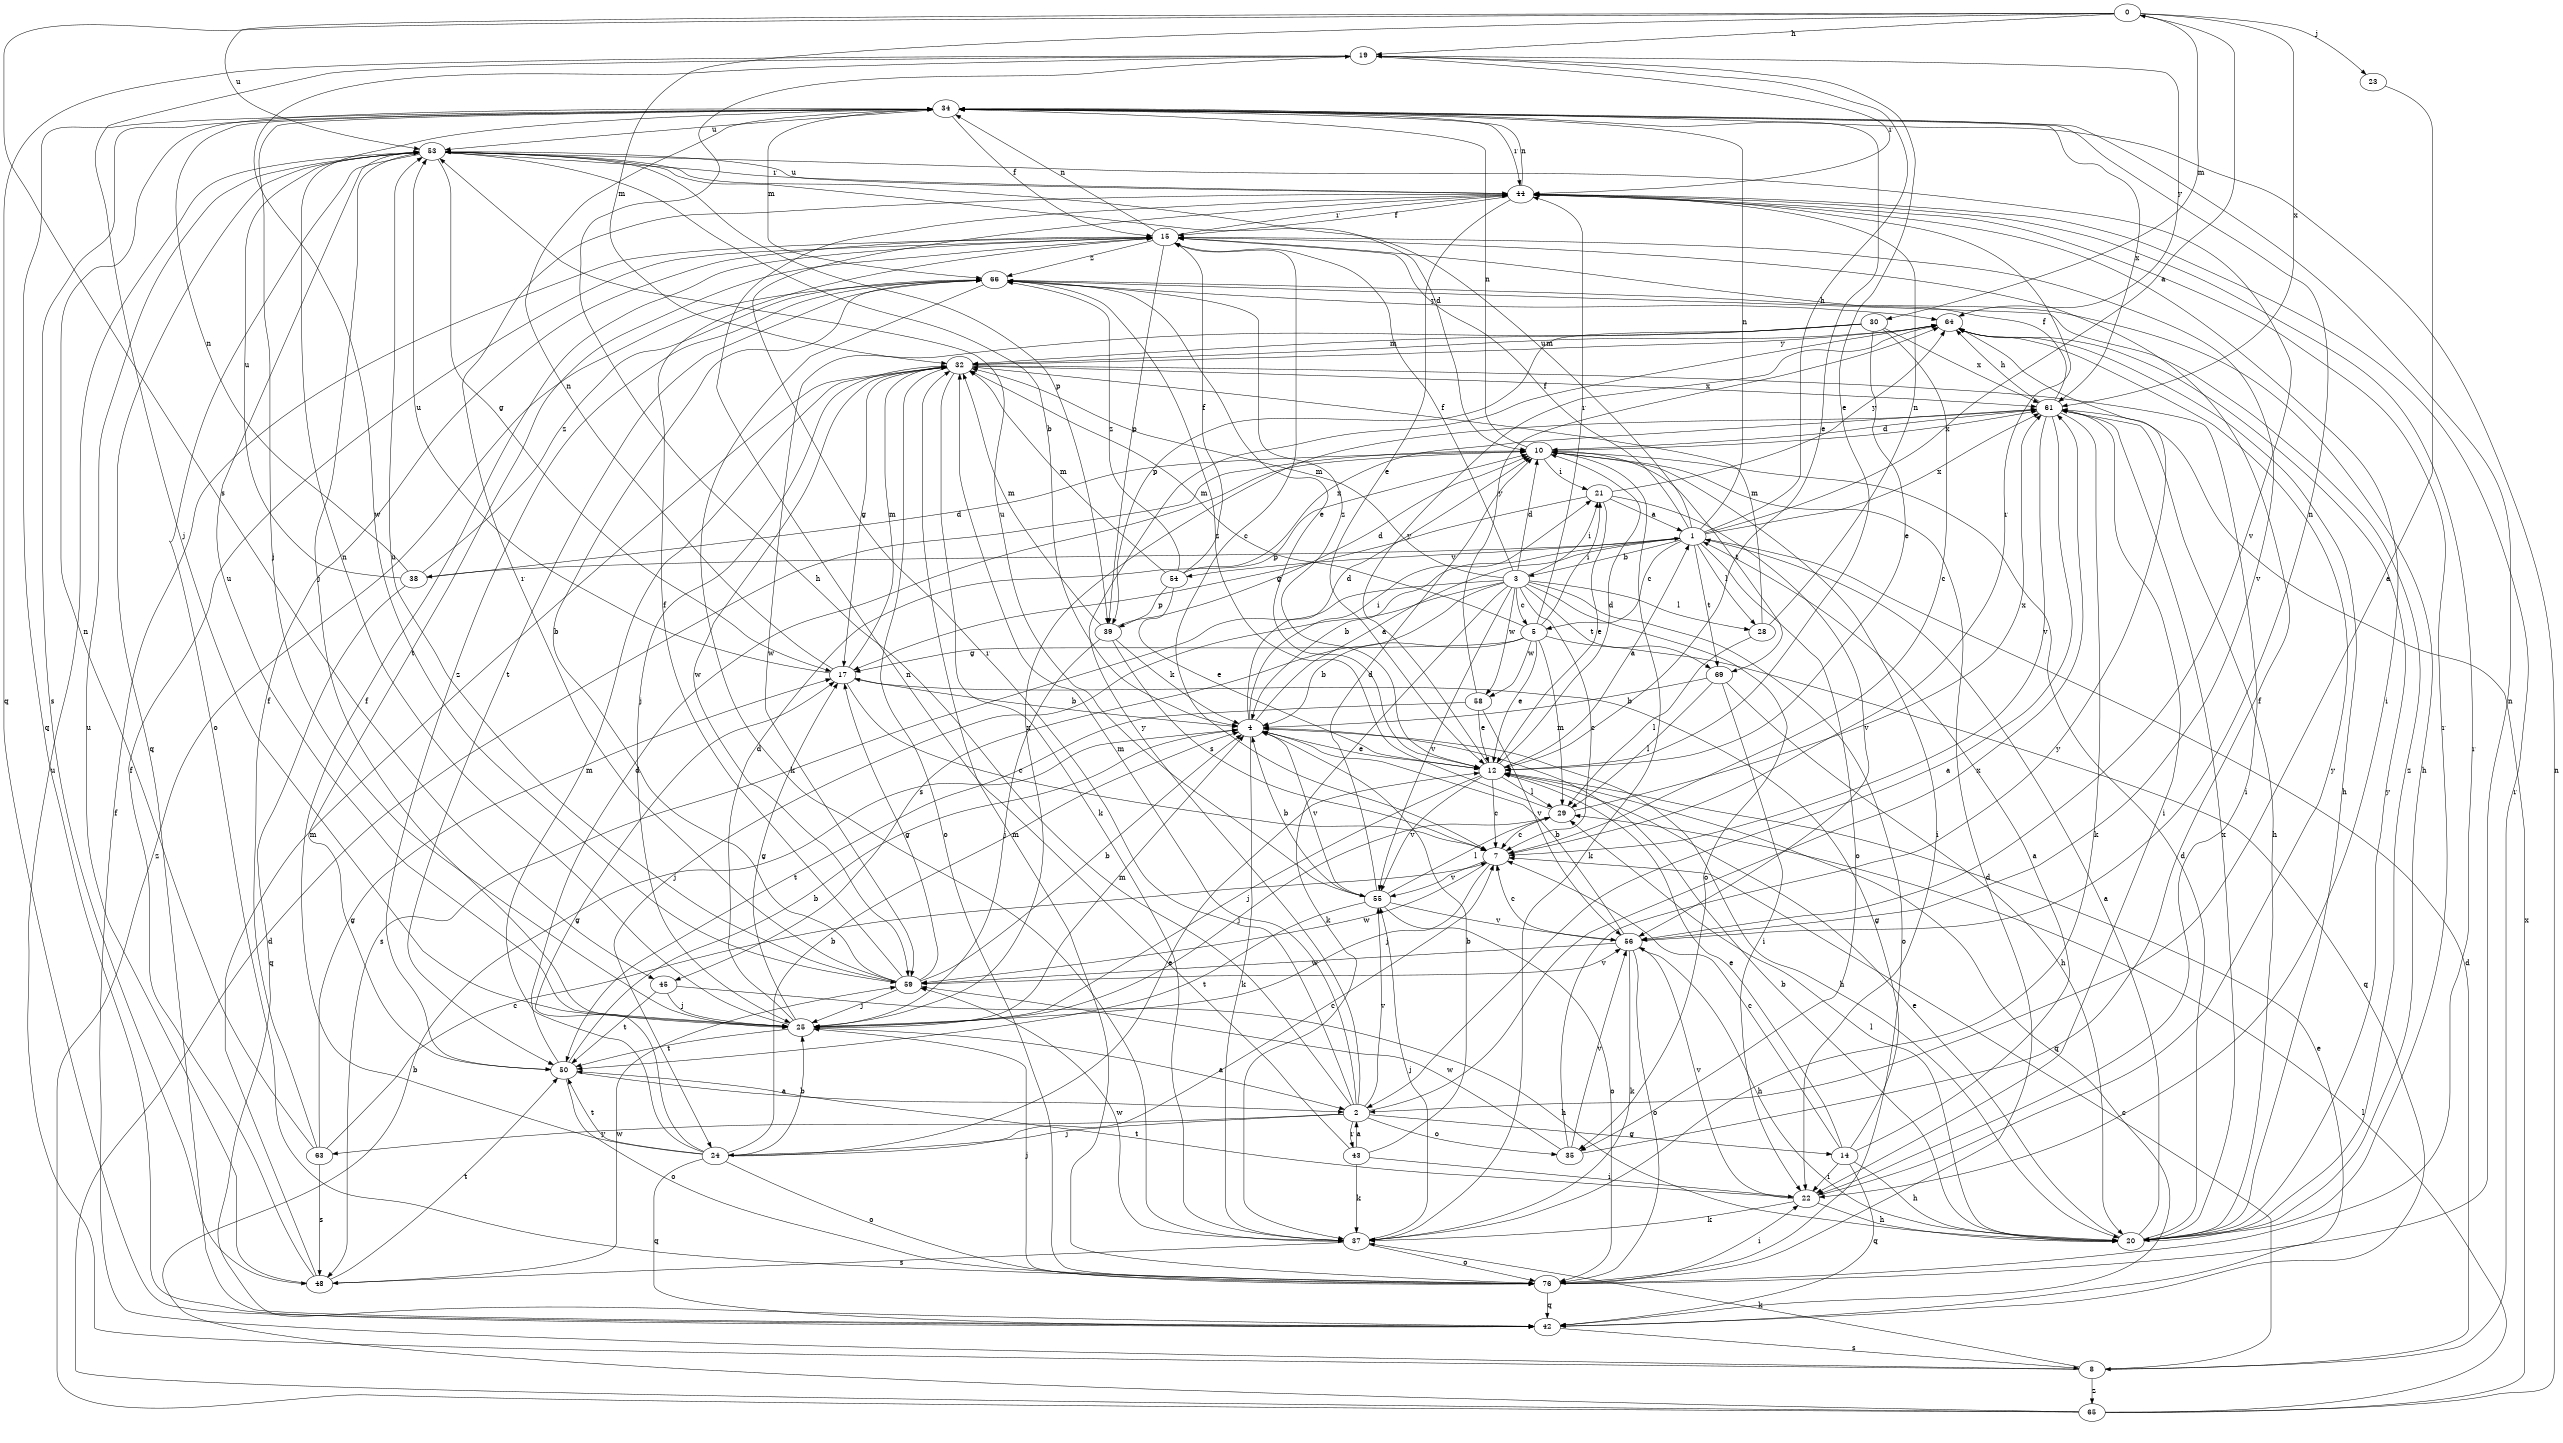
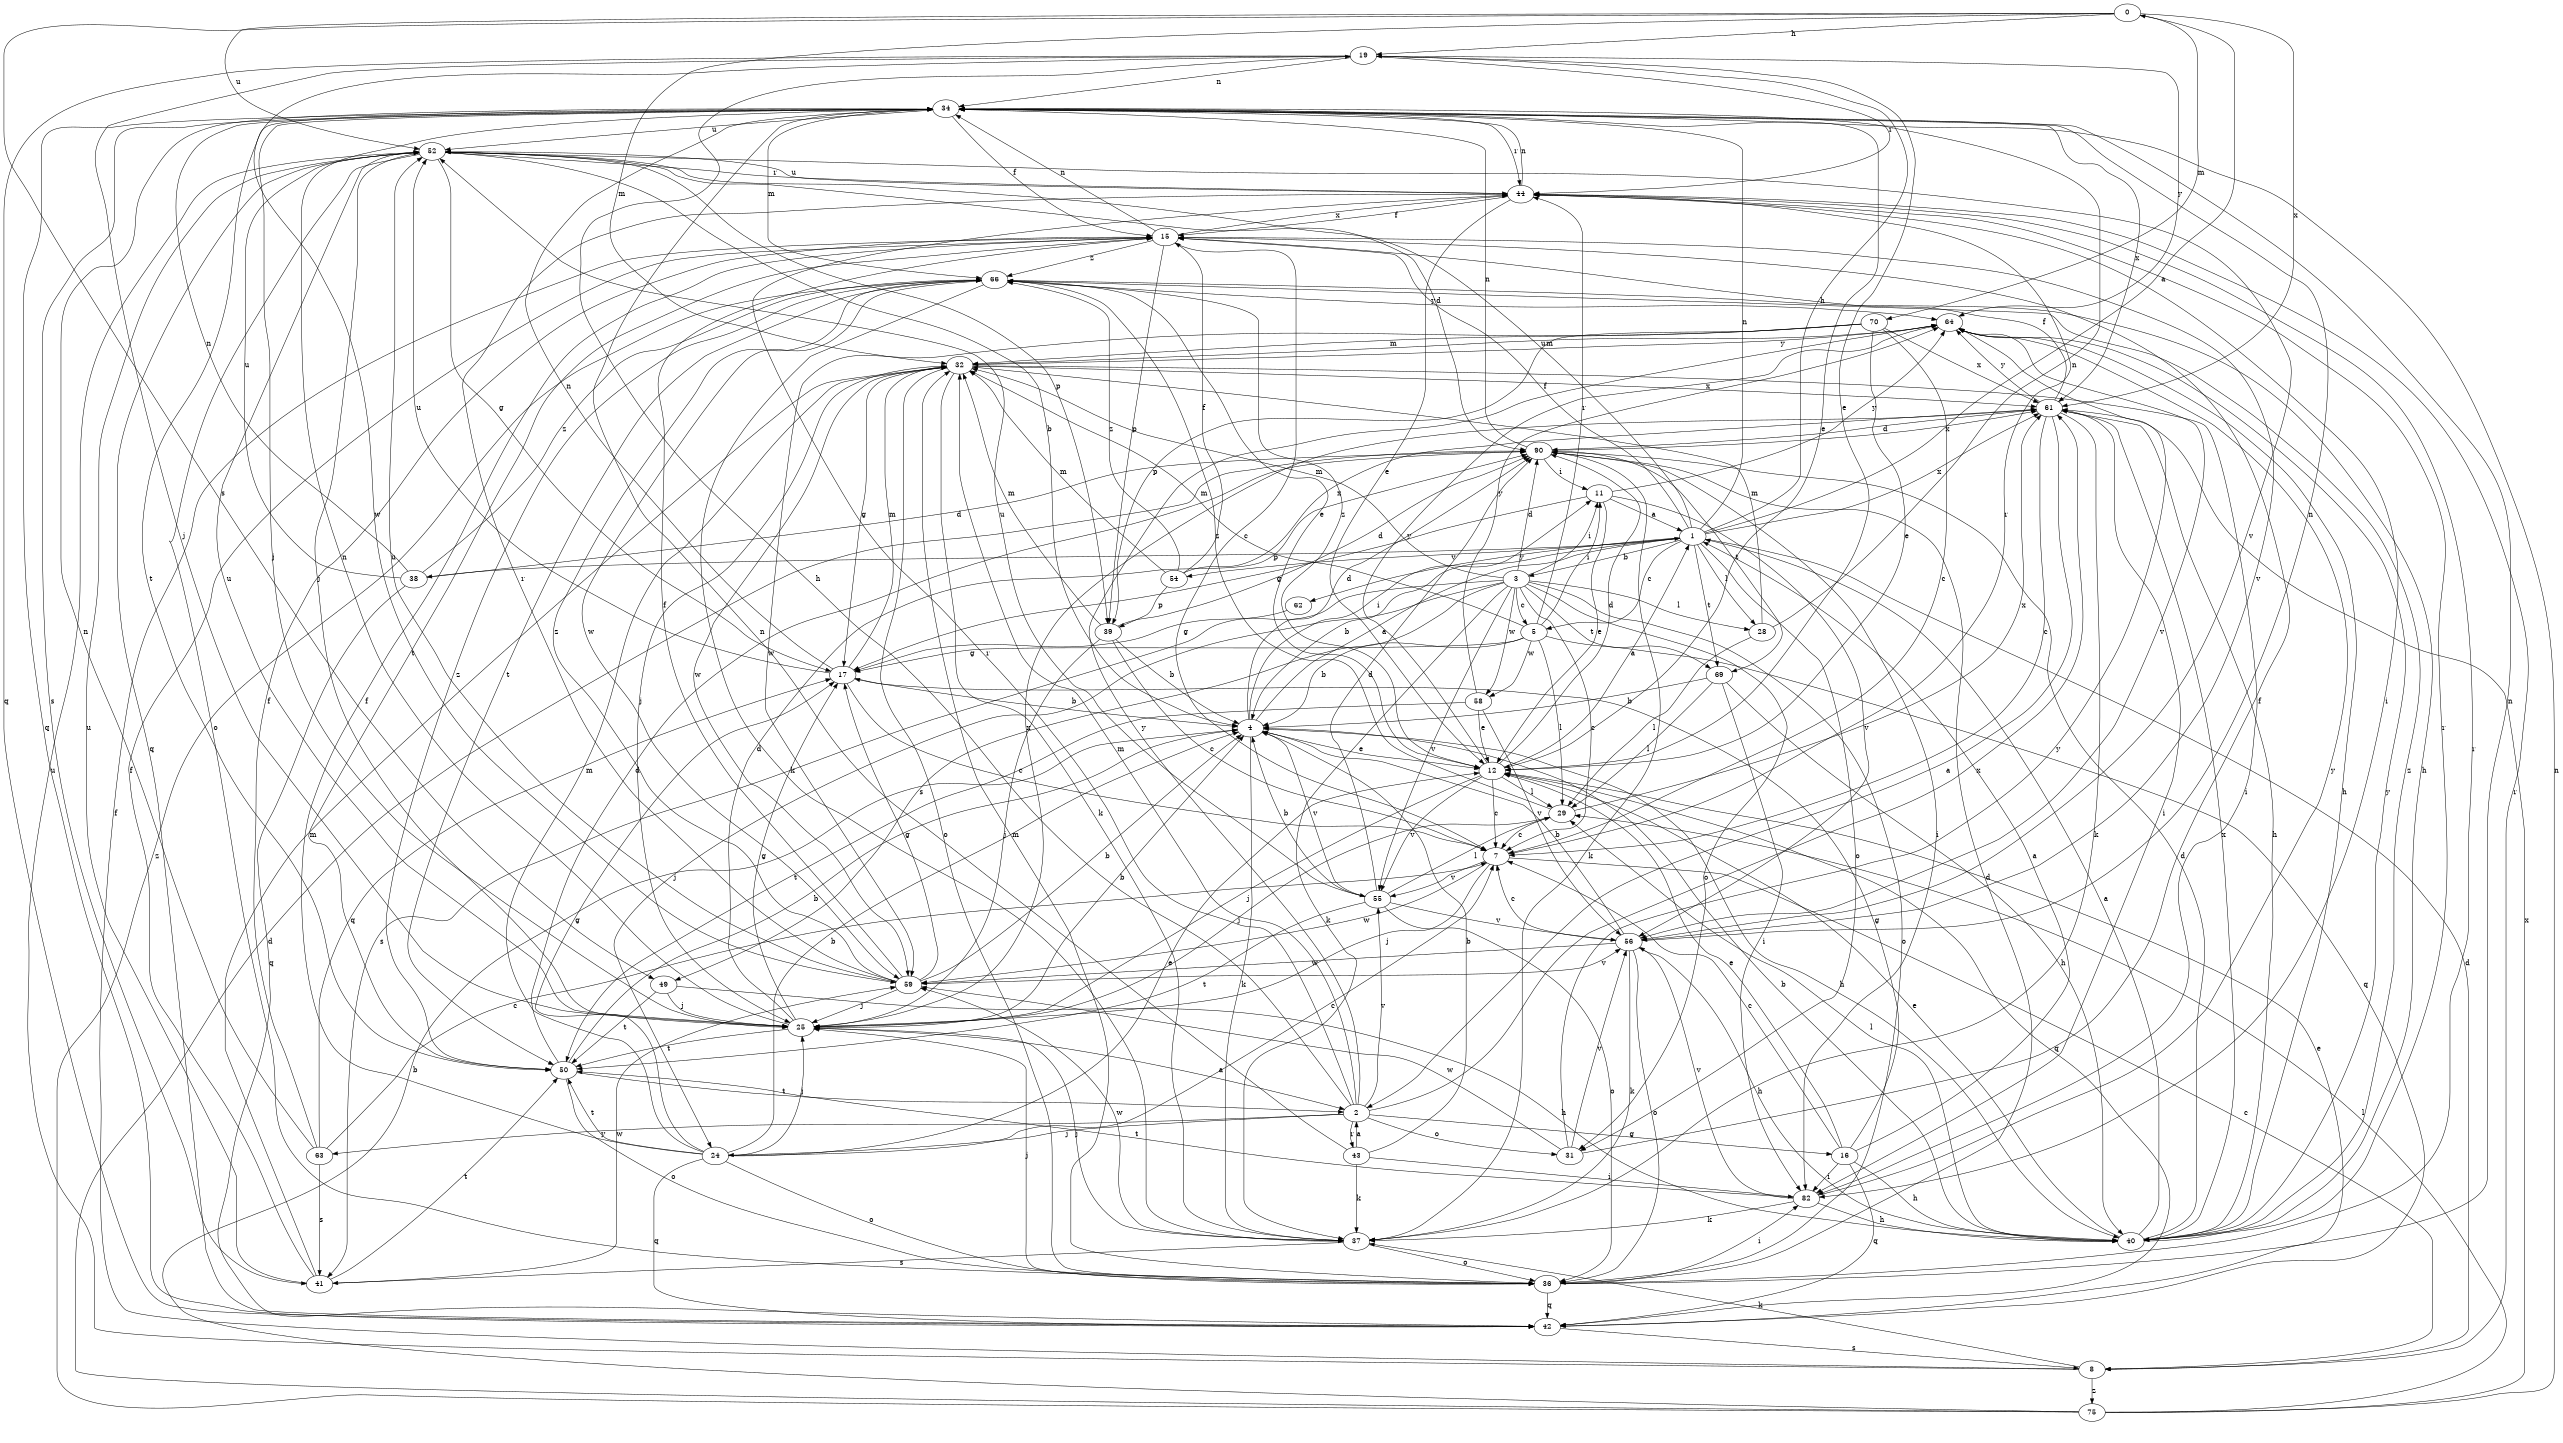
none -> (1157, 82)
(2373, 82) -> none
(432, 151) -> (432, 151)
(1338, 216) -> (1338, 216)
(1913, 275) -> (1953, 140)
(1874, 323) -> (1874, 323)
(1391, 327) -> none
(2003, 365) -> (2003, 365)
none -> (205, 367)
(1539, 451) -> (1539, 451)
(769, 482) -> (785, 671)
(1599, 494) -> (1599, 494)
none -> (594, 577)
none -> (1298, 606)
(557, 632) -> (557, 632)
(2046, 632) -> (2046, 632)
(1172, 675) -> (1172, 675)
(1240, 694) -> none
(1515, 698) -> none
none -> (2125, 703)
(1561, 728) -> (1561, 728)
(1212, 750) -> (1212, 750)
(1122, 878) -> (1122, 878)
(353, 921) -> (353, 921)
(664, 985) -> (664, 985)
(2032, 1065) -> (2177, 1087)
(784, 1092) -> (784, 1092)
(803, 1092) -> (803, 1092)
(1418, 1093) -> (1076, 1140)
(1570, 1156) -> (1570, 1156)
(1845, 1156) -> (1845, 1156)
(1806, 1199) -> (1806, 1199)
(2131, 1241) -> (2131, 1241)
(320, 1284) -> (320, 1284)
(1547, 1284) -> (1547, 1284)
(2092, 1413) -> (2092, 1413)
